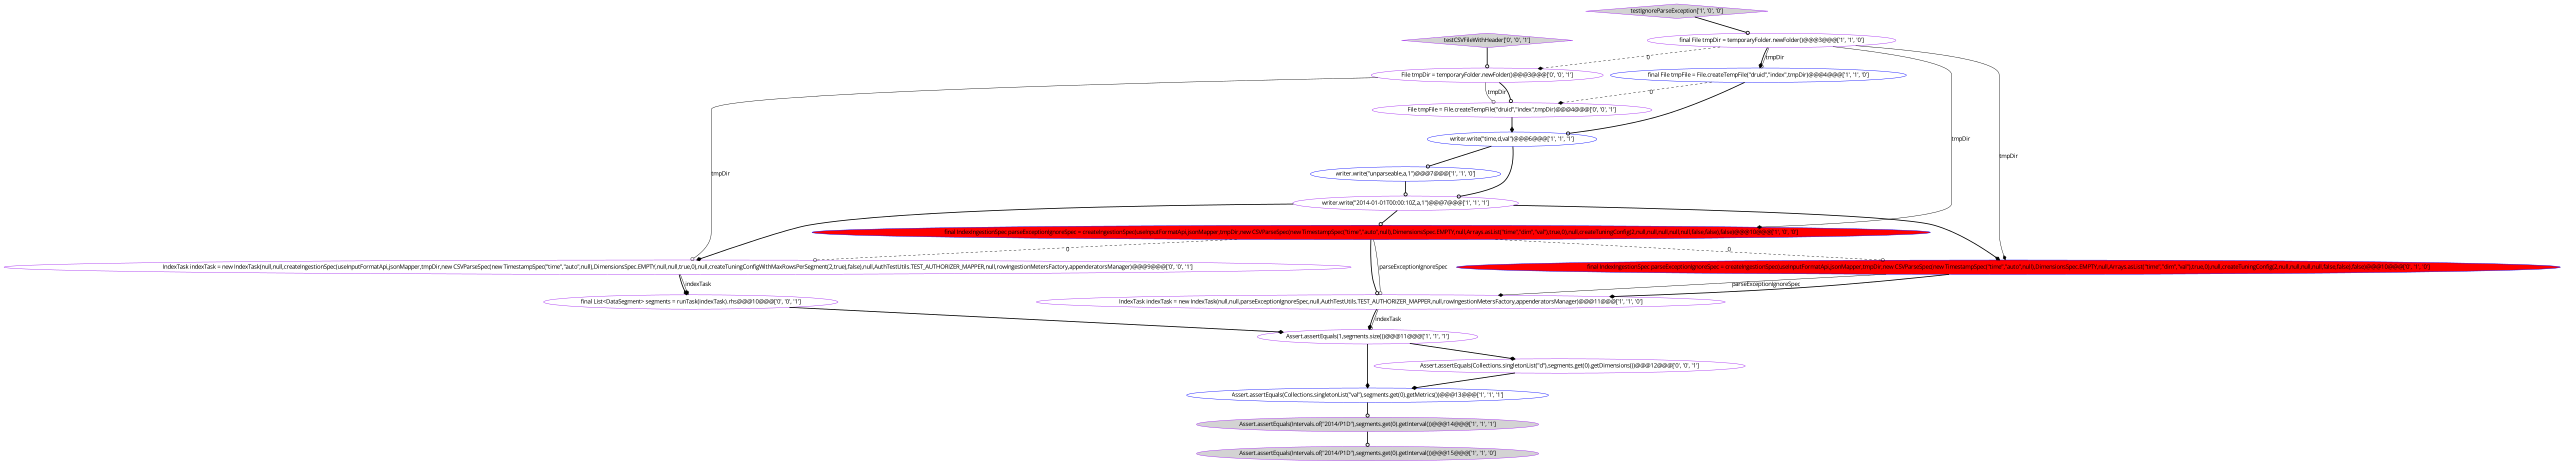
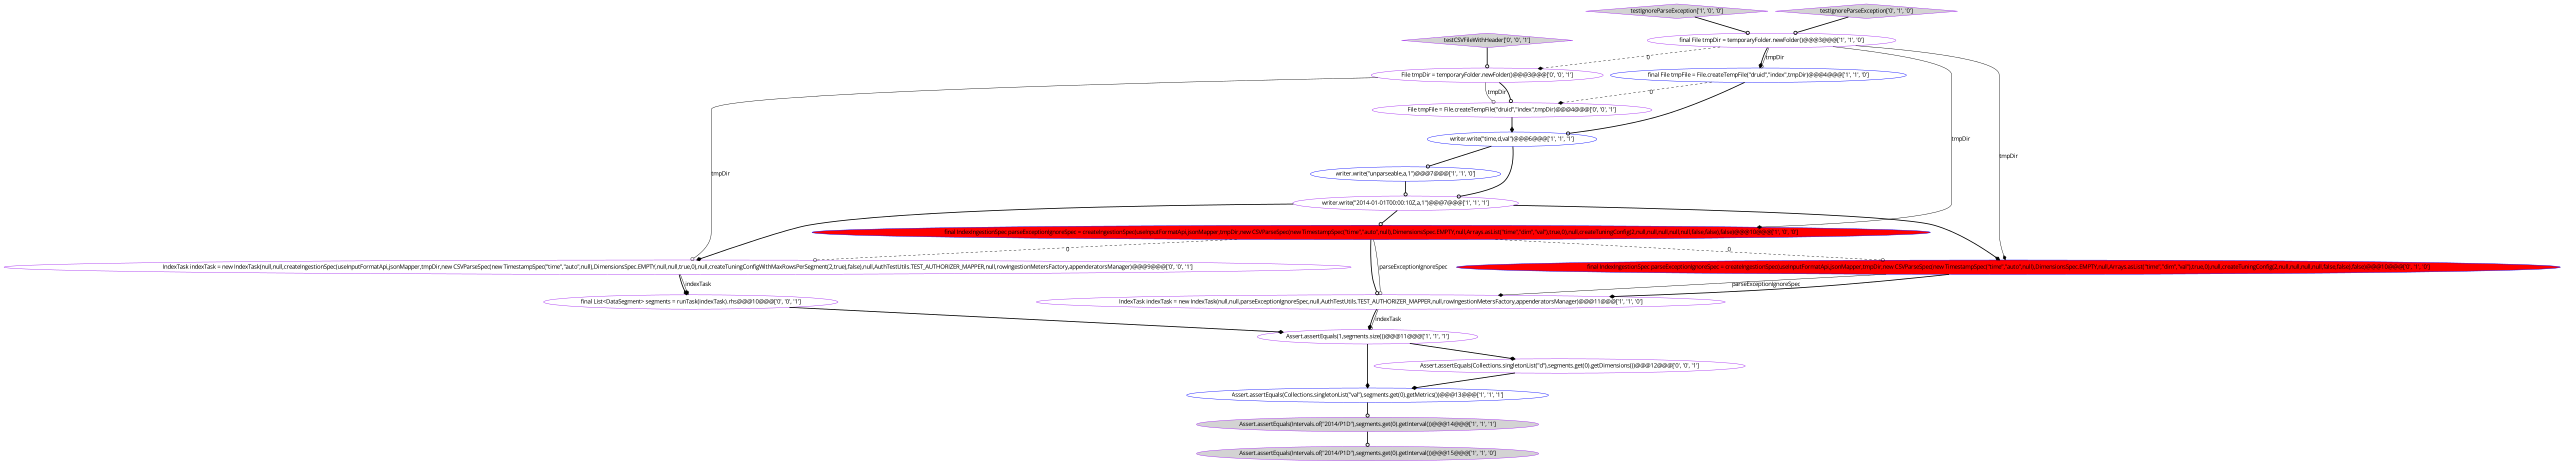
none -> (1866, 11)
